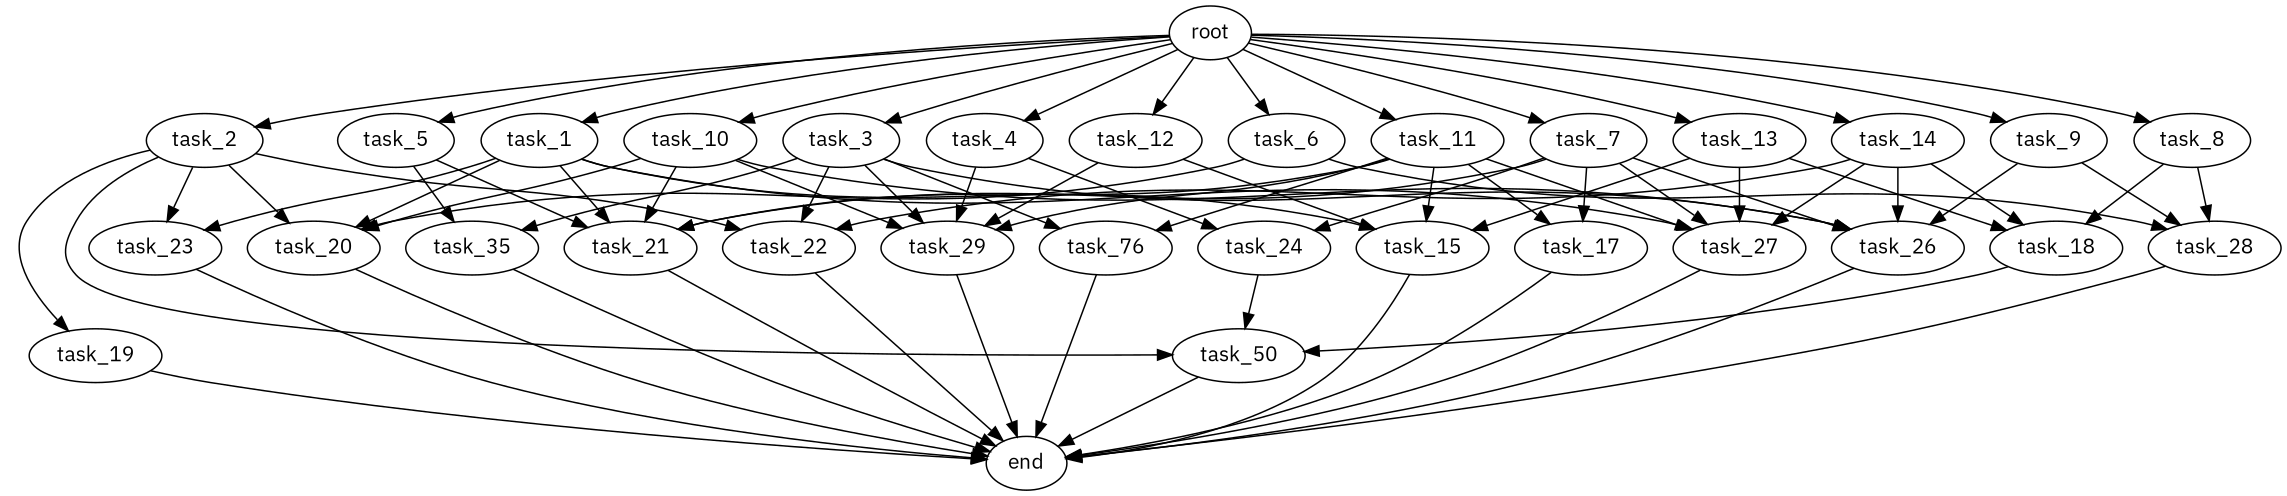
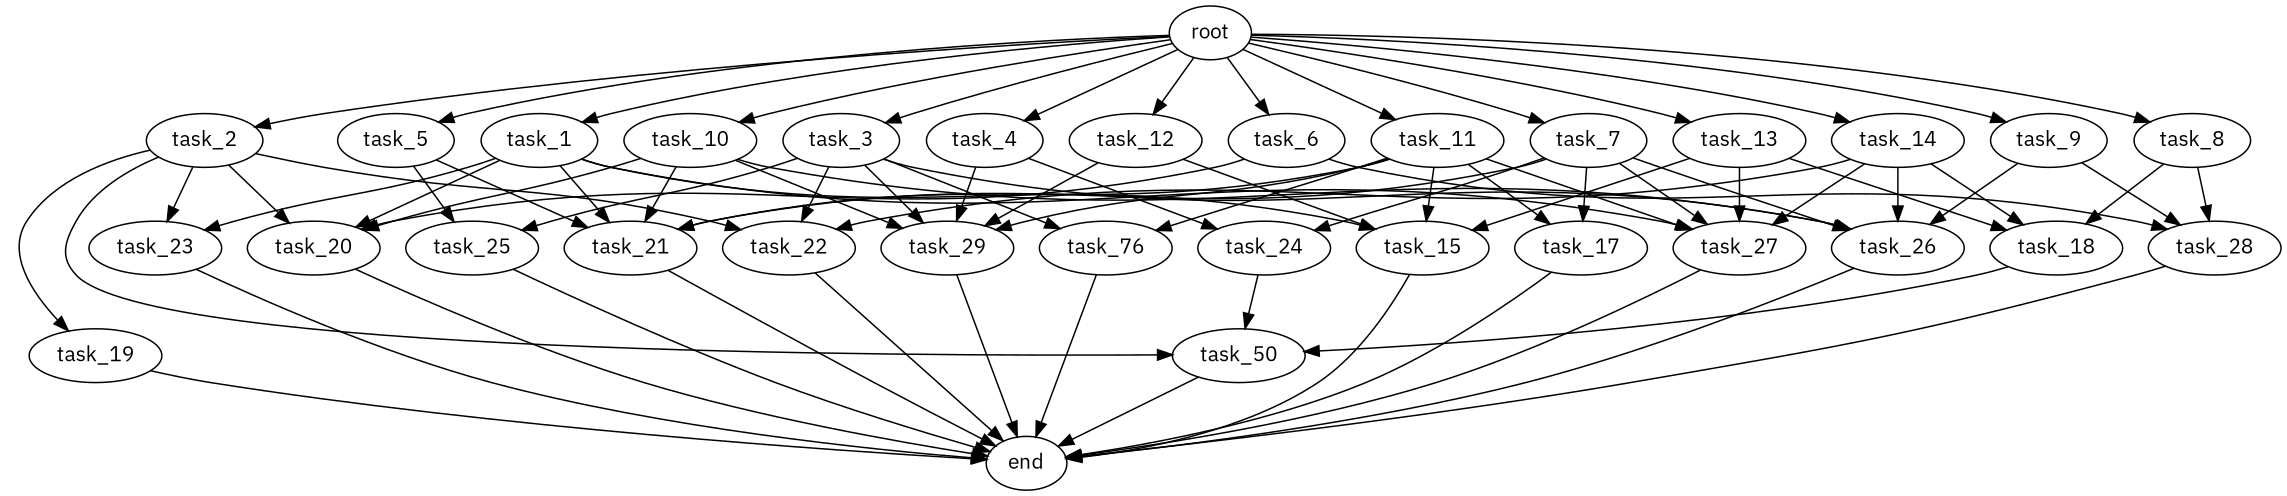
(472, 248) -> (472, 248)
